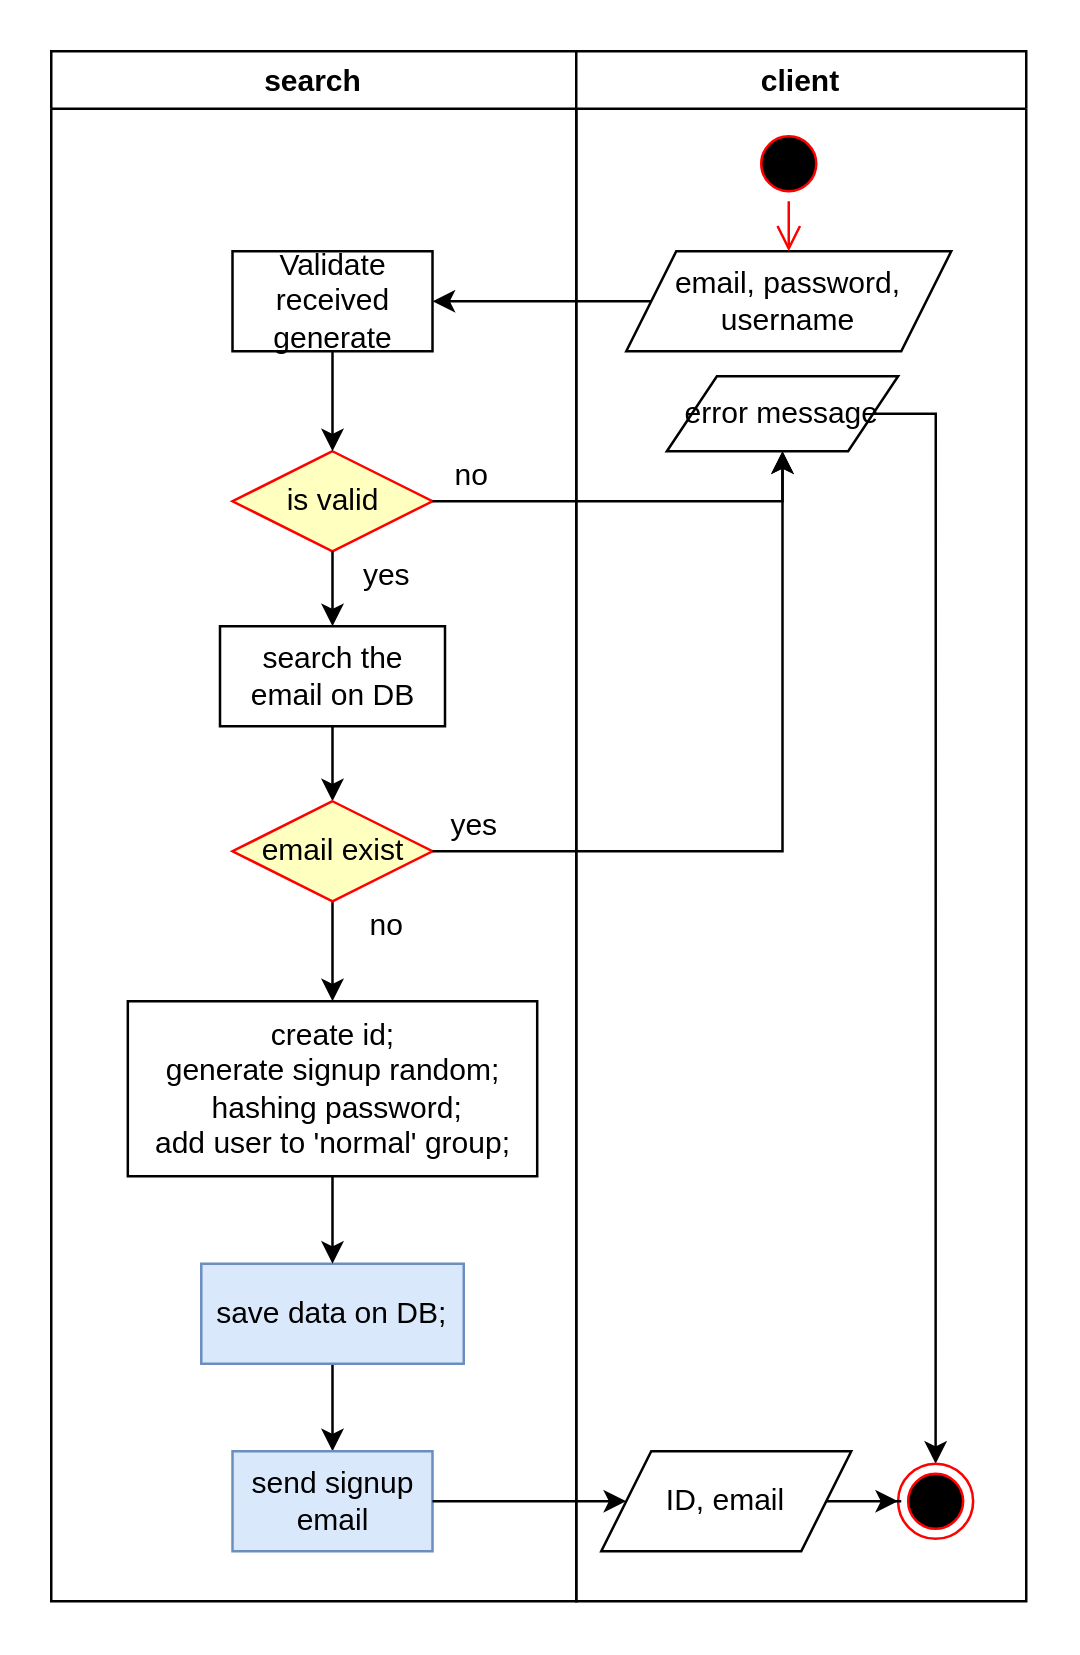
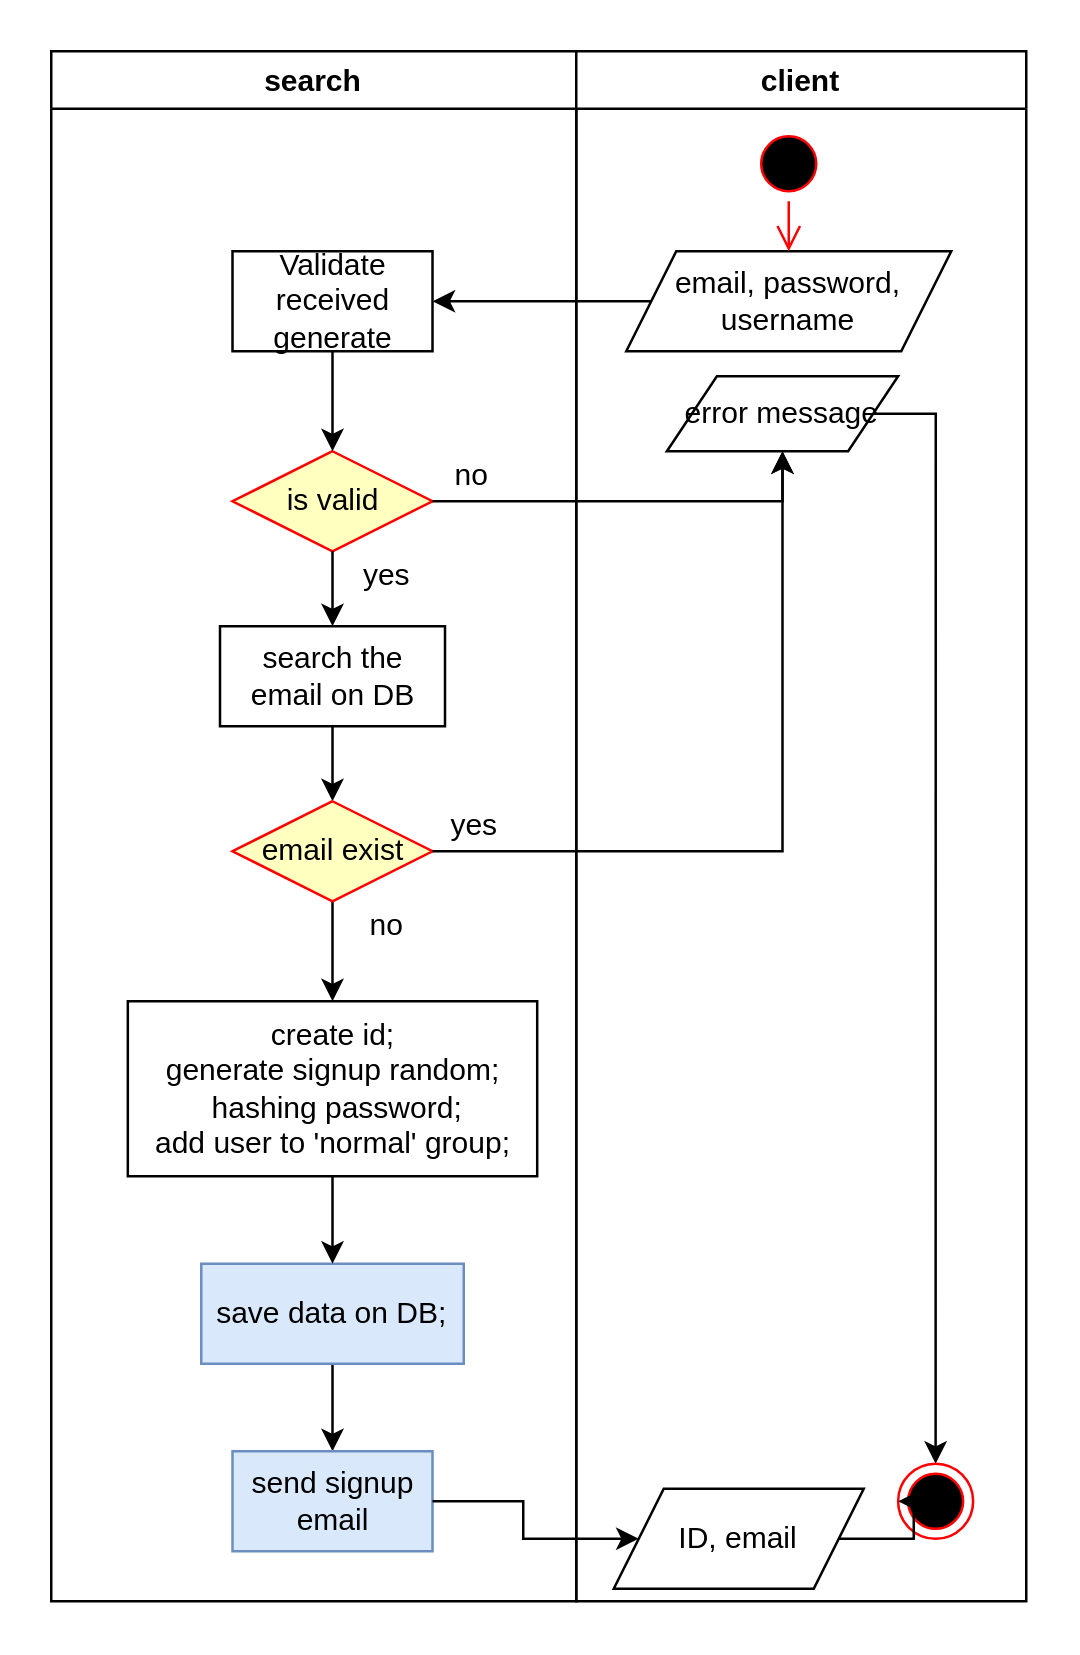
(726, 1501) -> (739, 1539)
